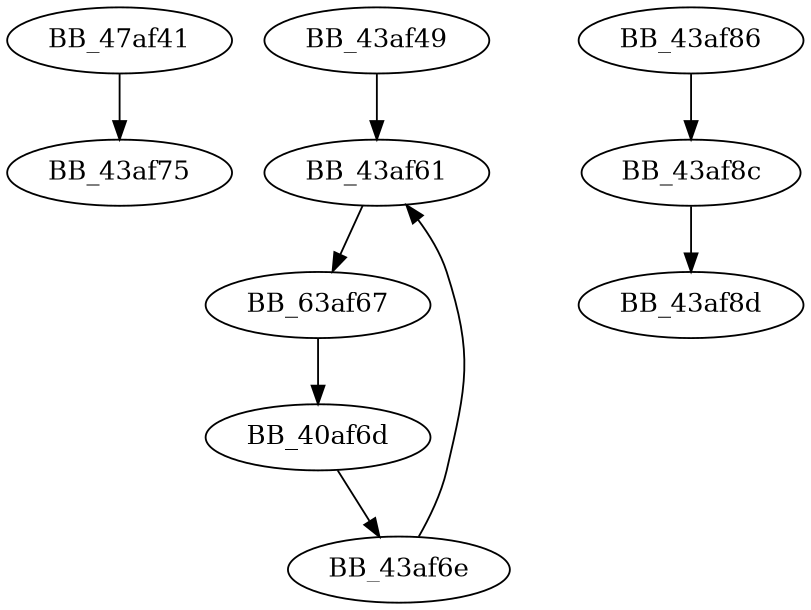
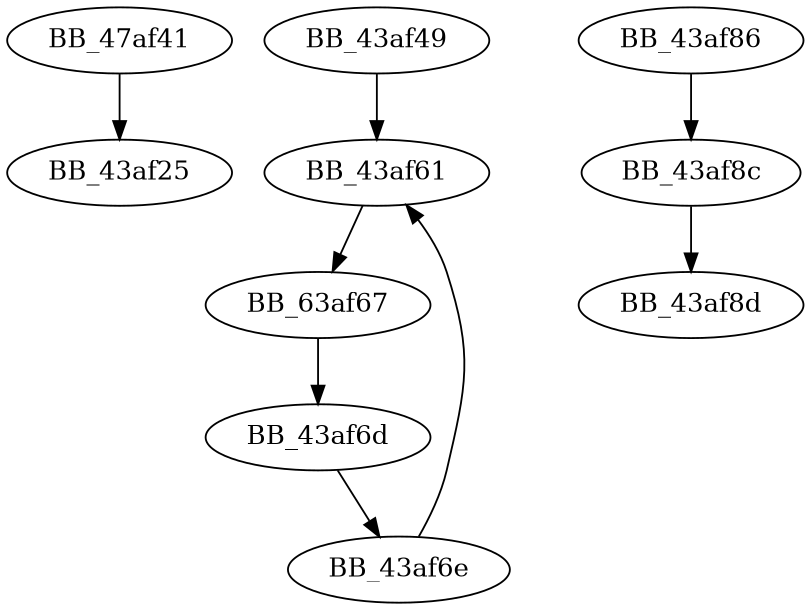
(120, 173) -> (120, 173)
(318, 437) -> (318, 437)
